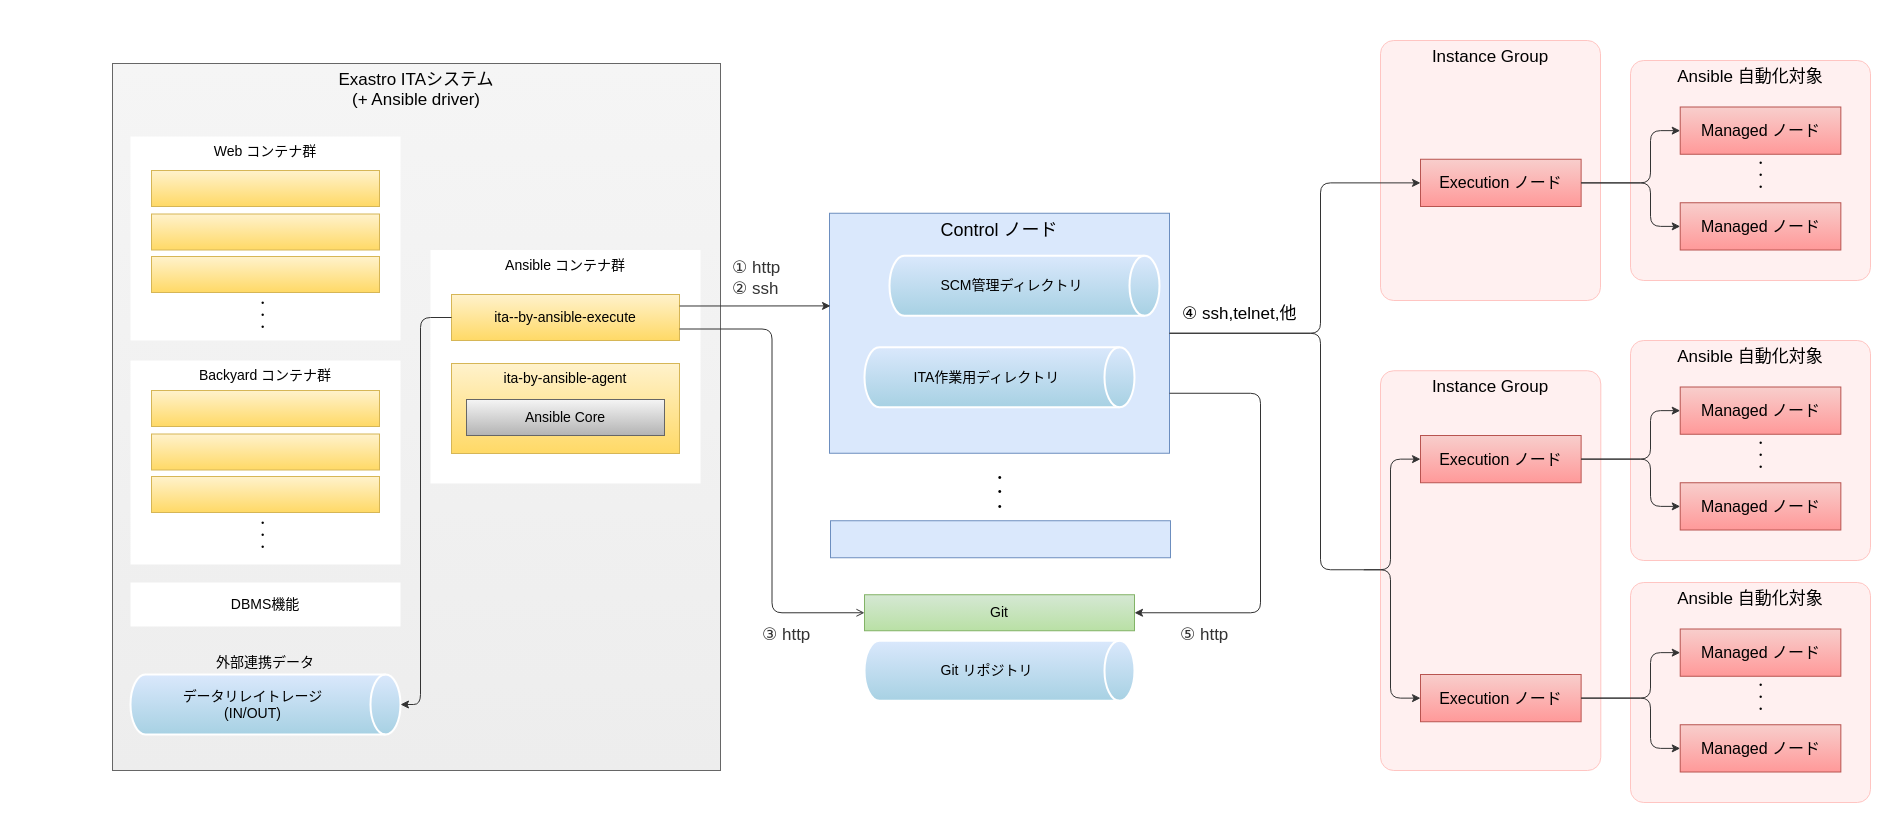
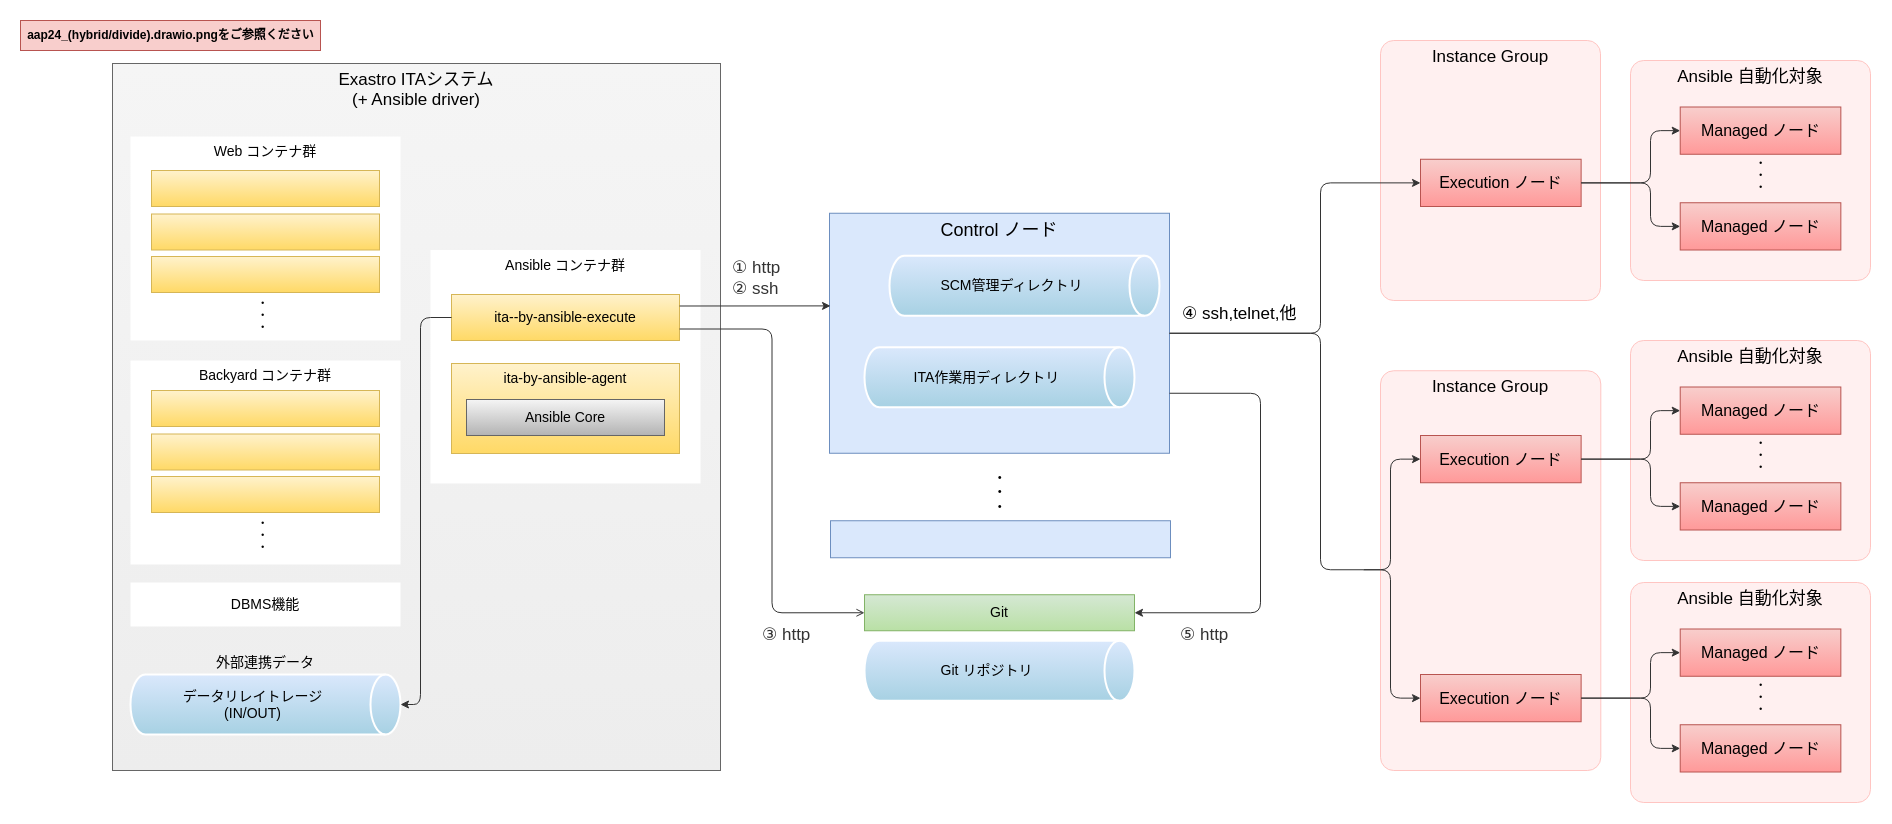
none -> (171, 36)
